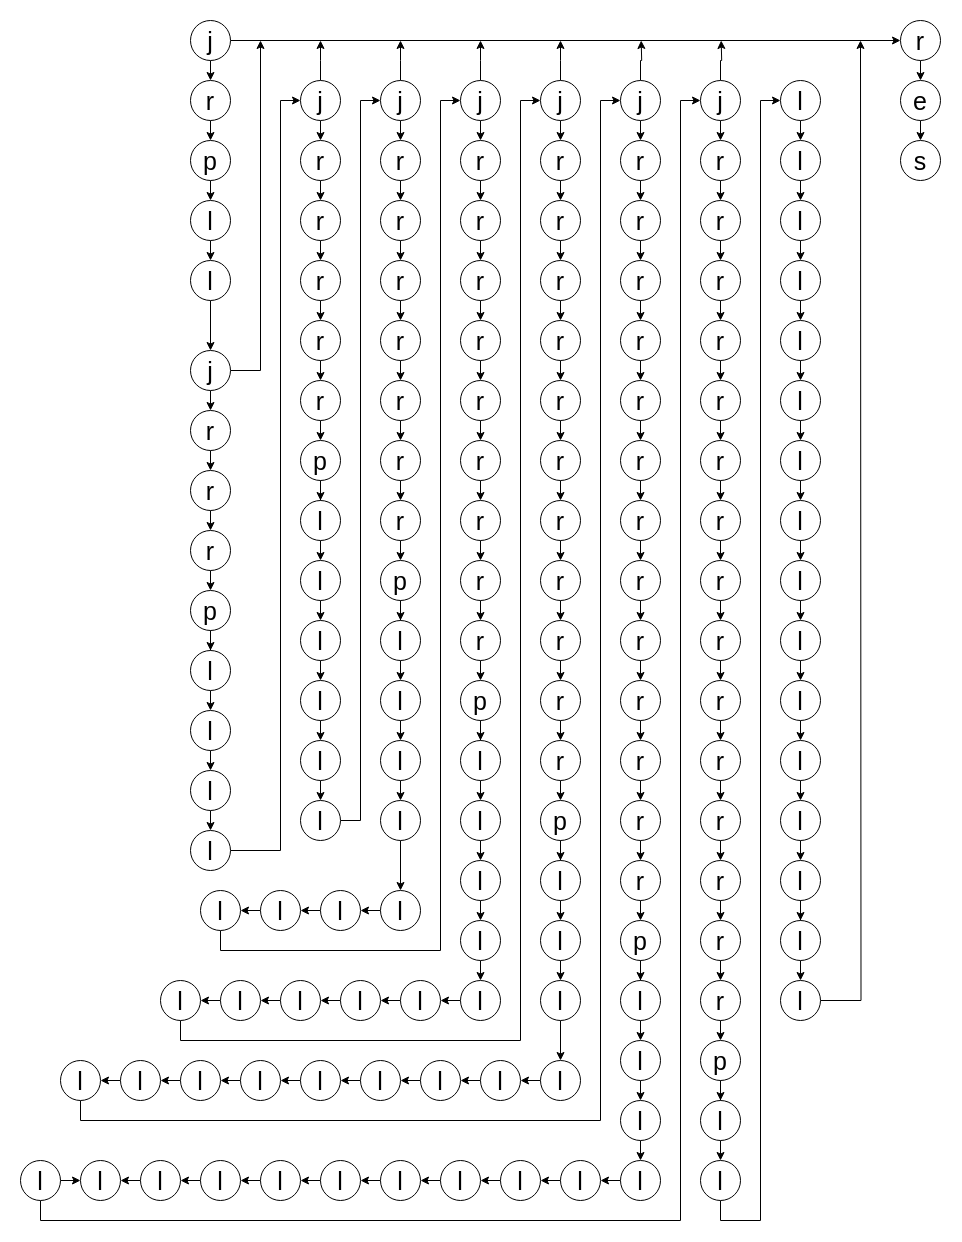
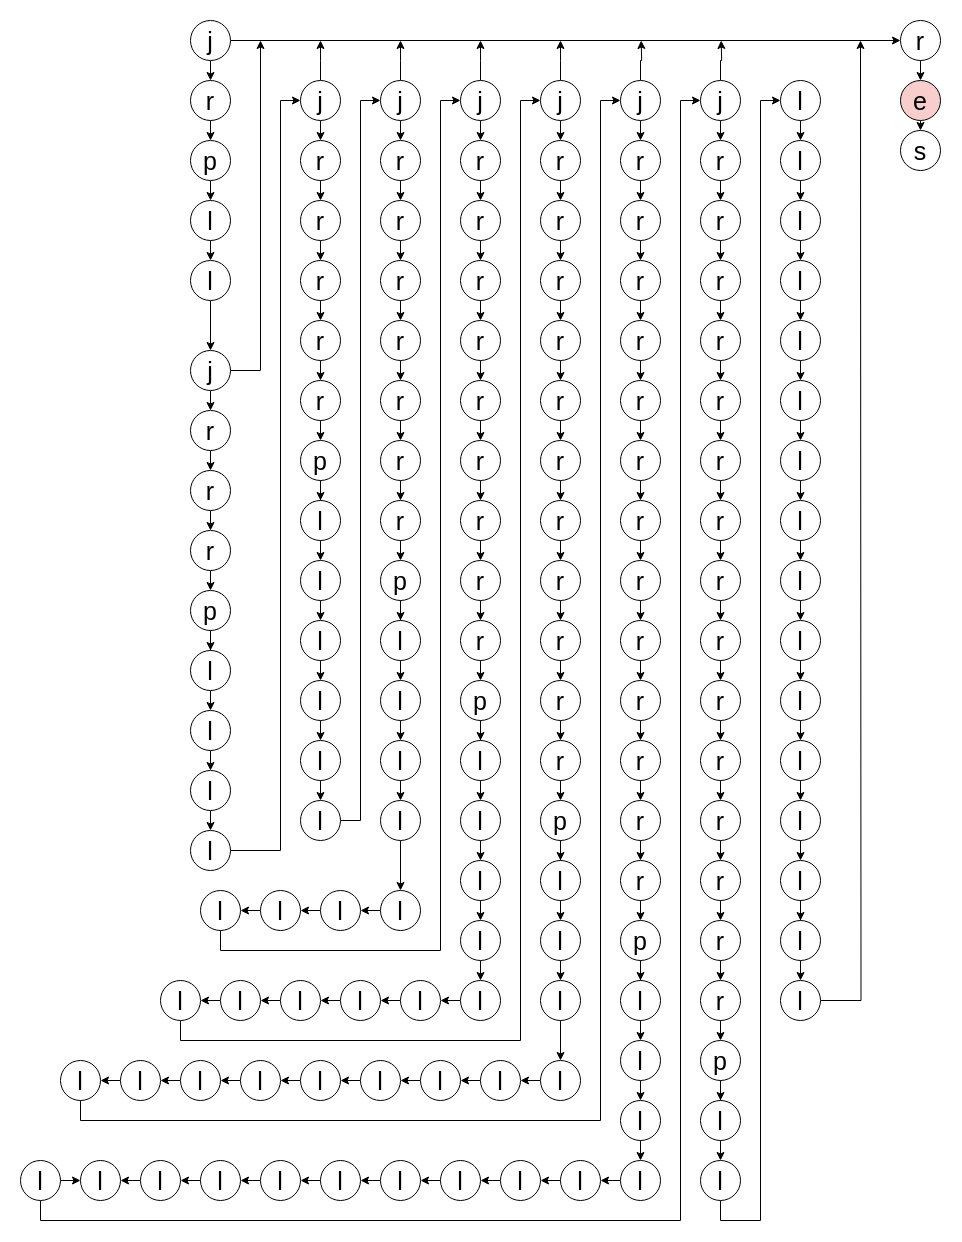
(921, 101) -> (921, 101)
(921, 161) -> (921, 151)
